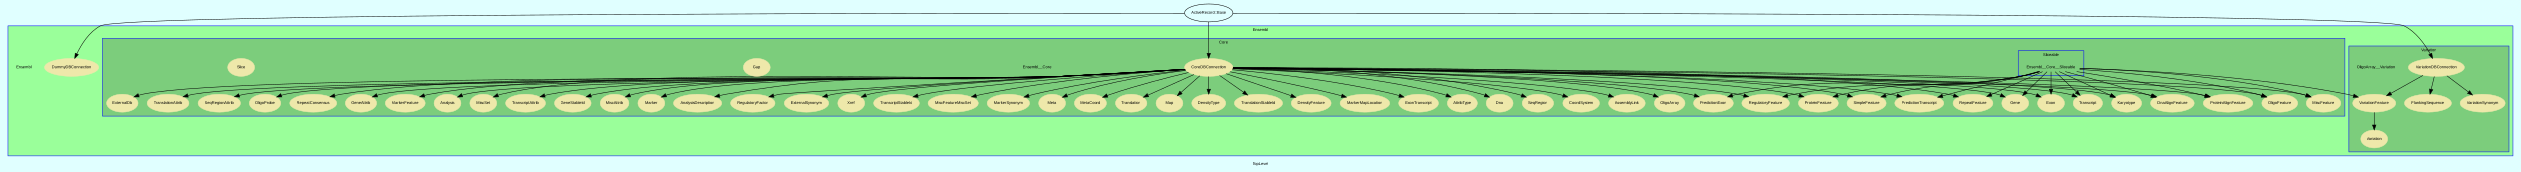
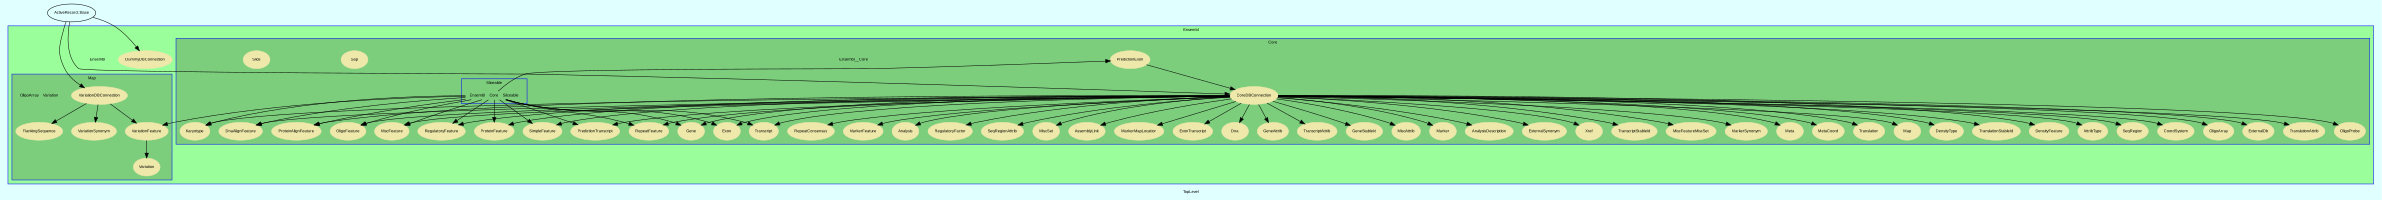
(2429, 50) -> (92, 78)
(1464, 75) -> (1188, 77)
